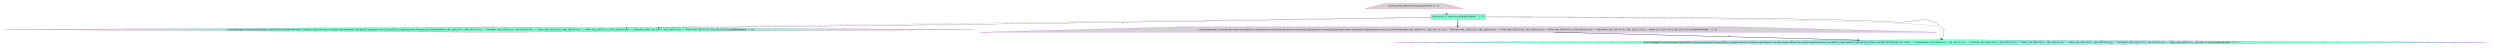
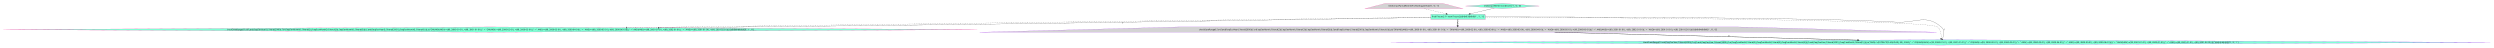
none -> (1502, 6)
